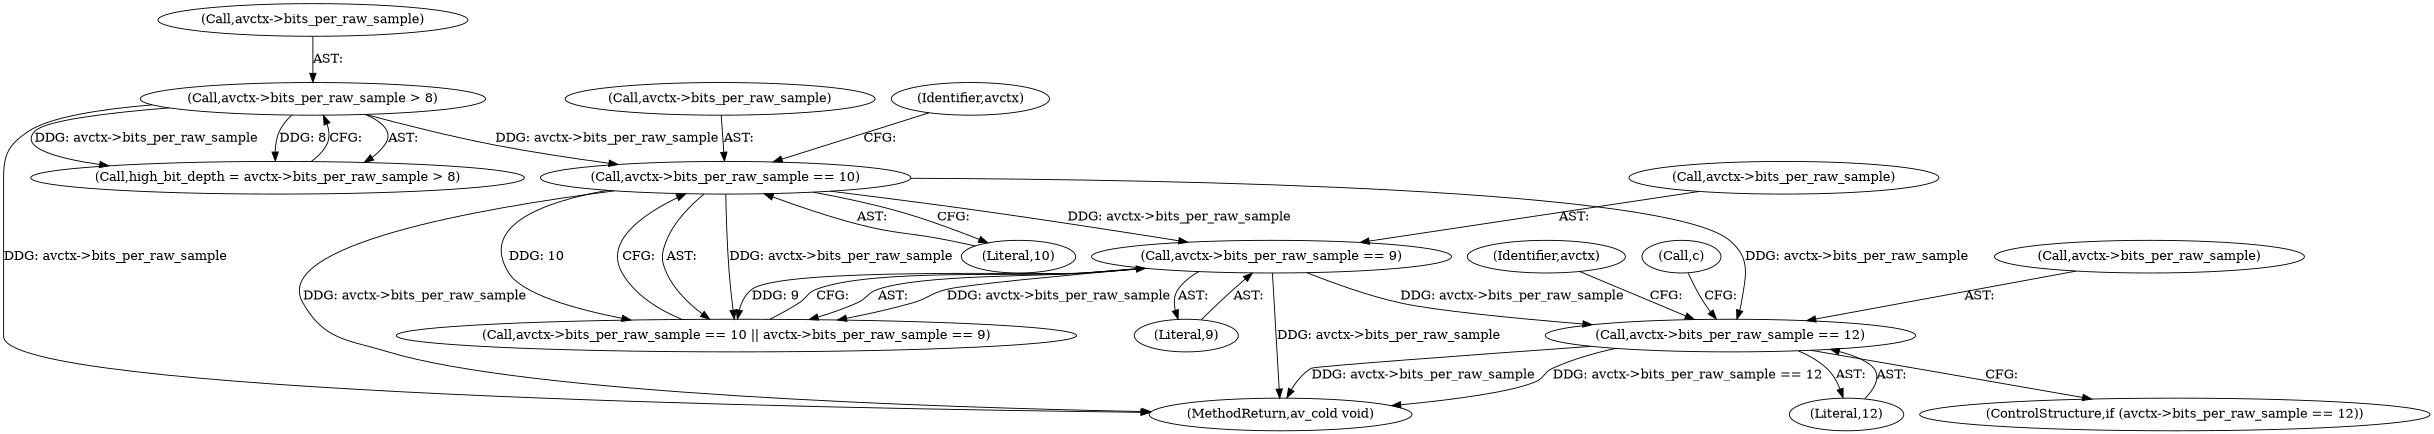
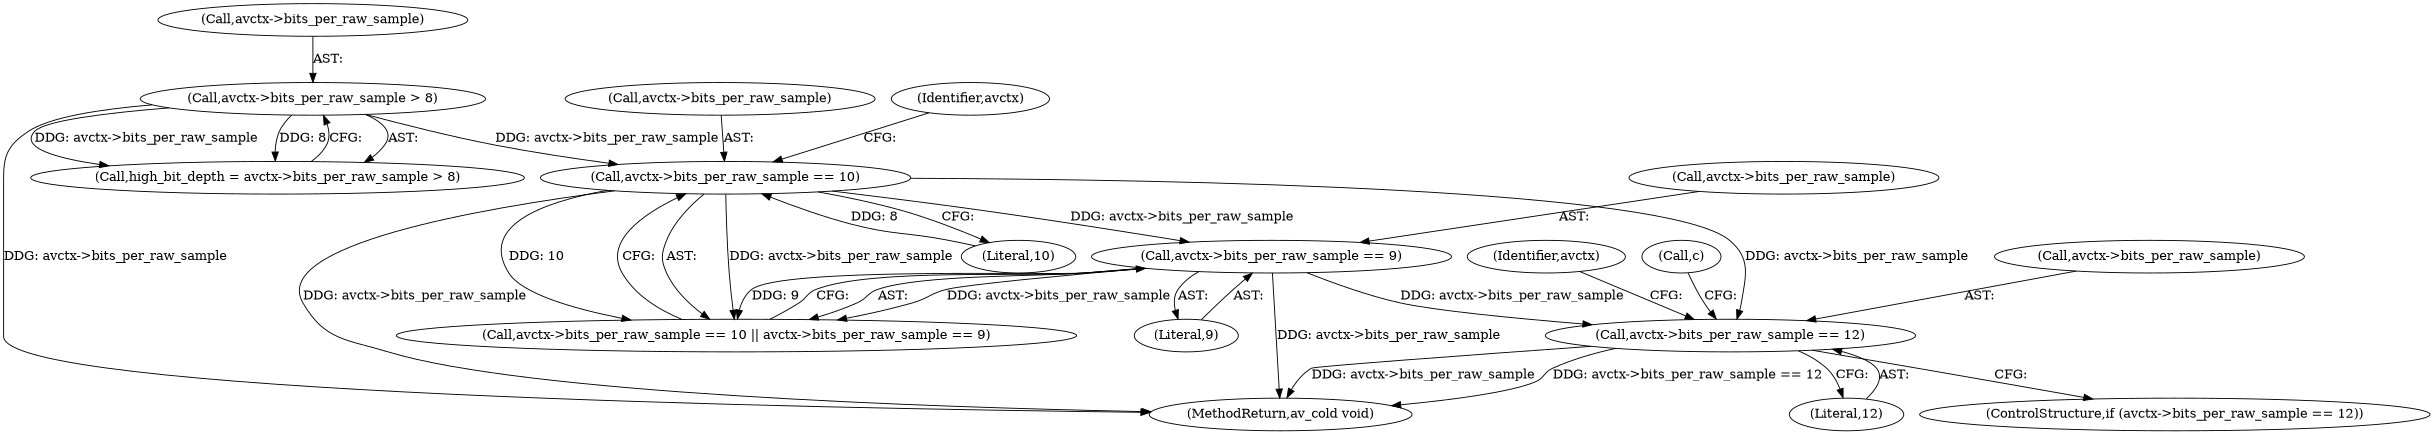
(874, 217) -> (874, 217)
(1853, 375) -> (1854, 375)
